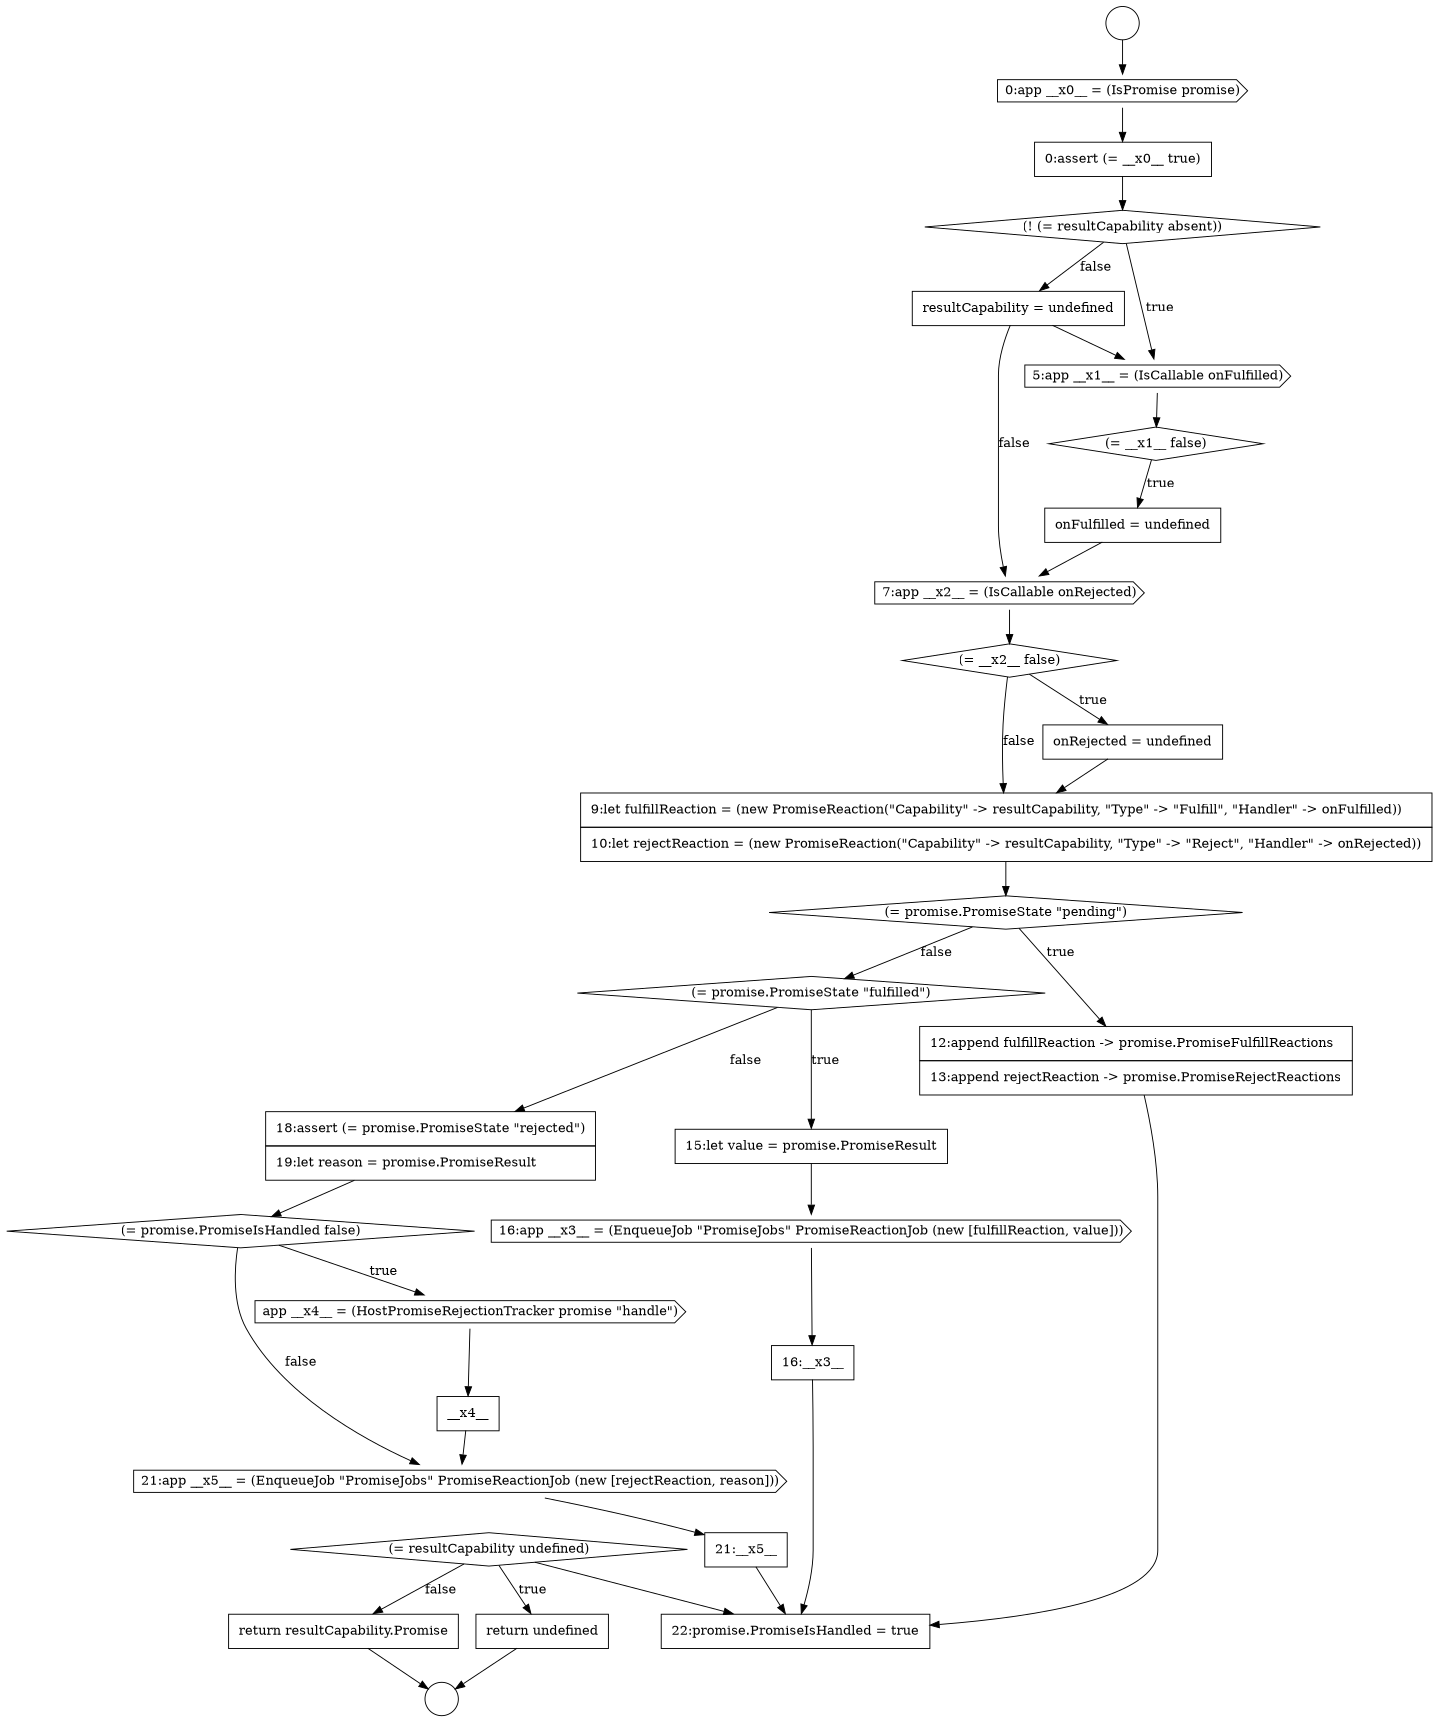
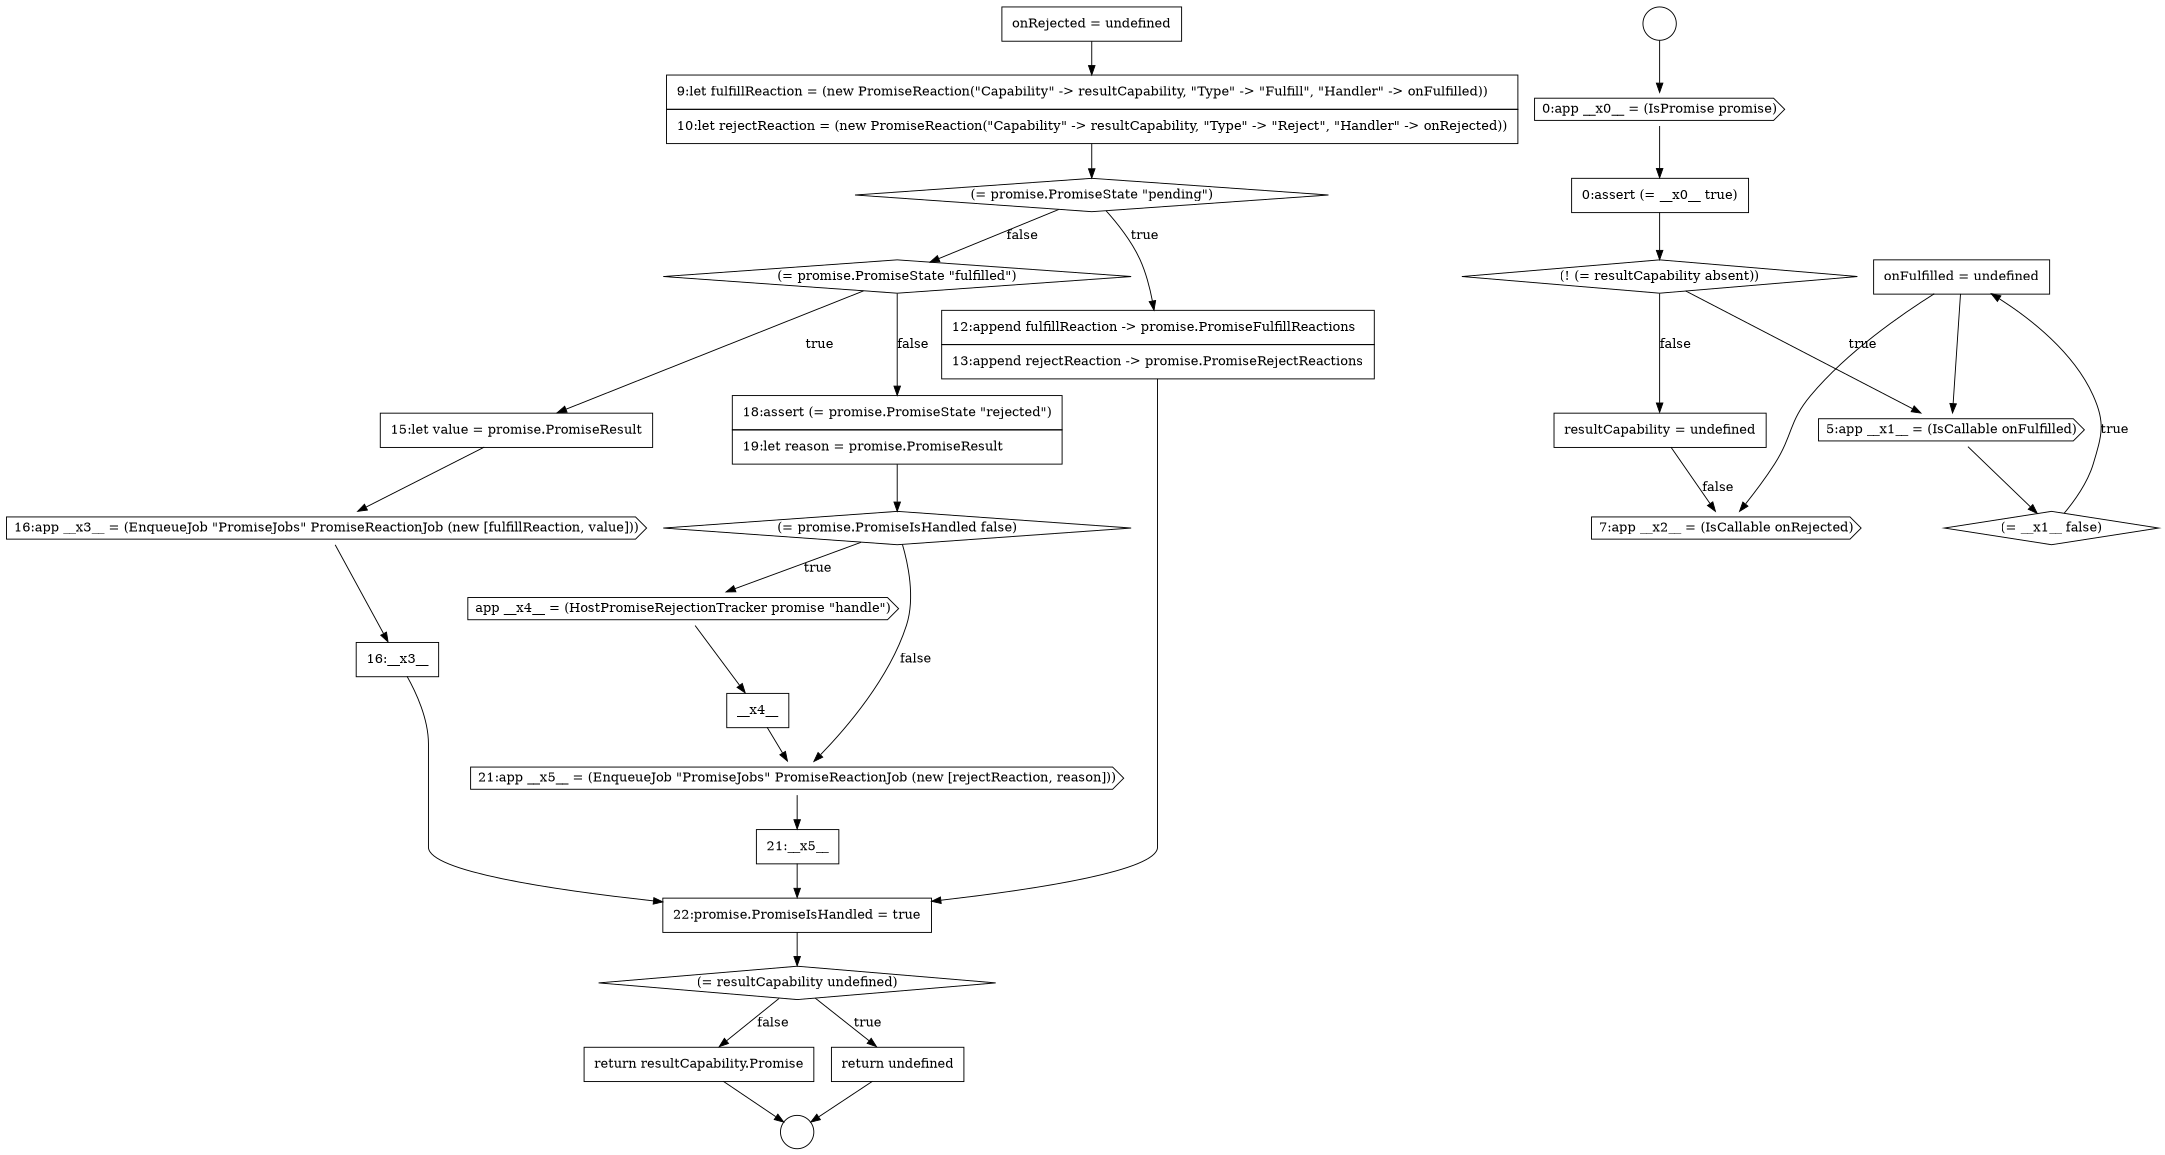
(1084, 340) -> (1957, 349)
(1010, 661) -> none
(629, 1587) -> (797, 944)
